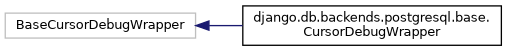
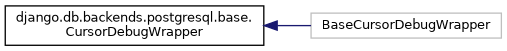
(226, 26) -> (294, 26)
